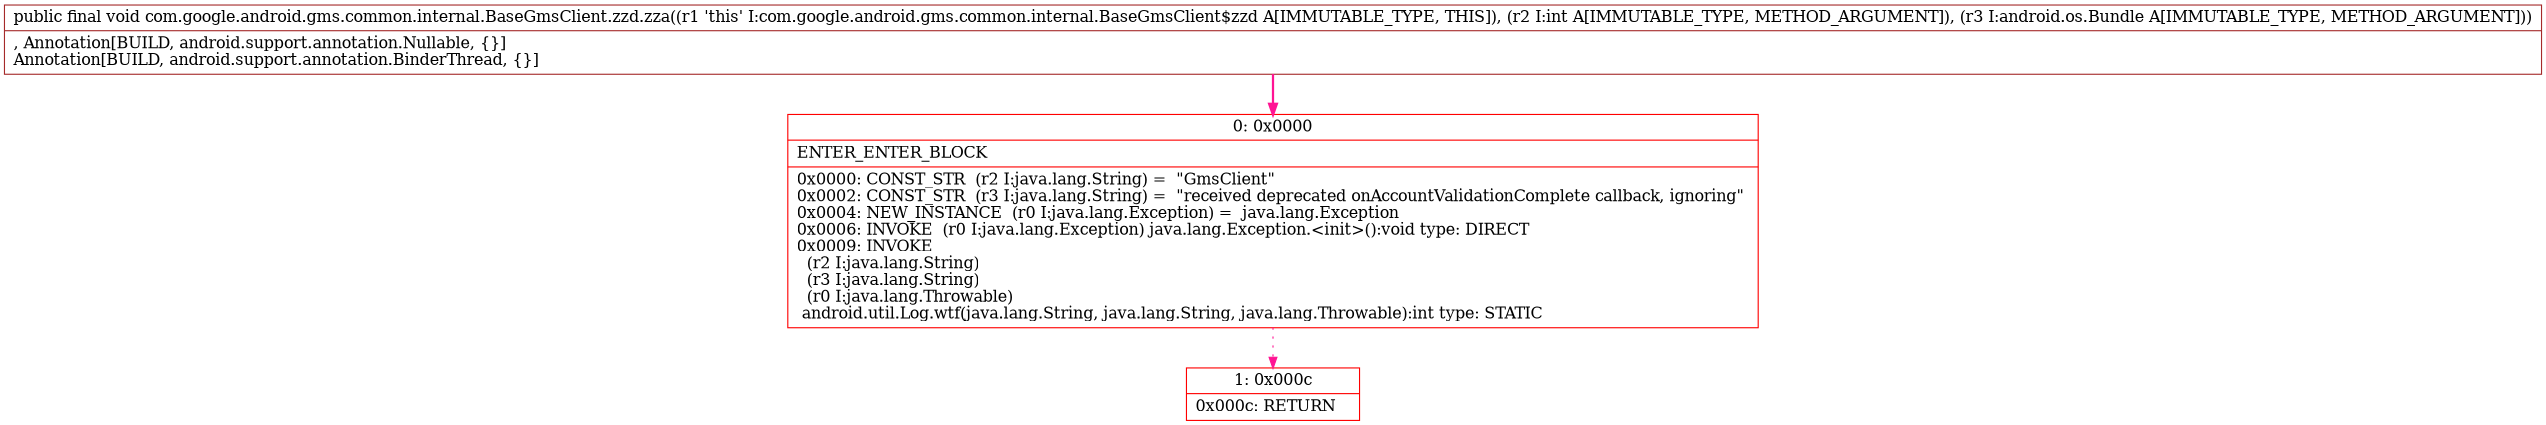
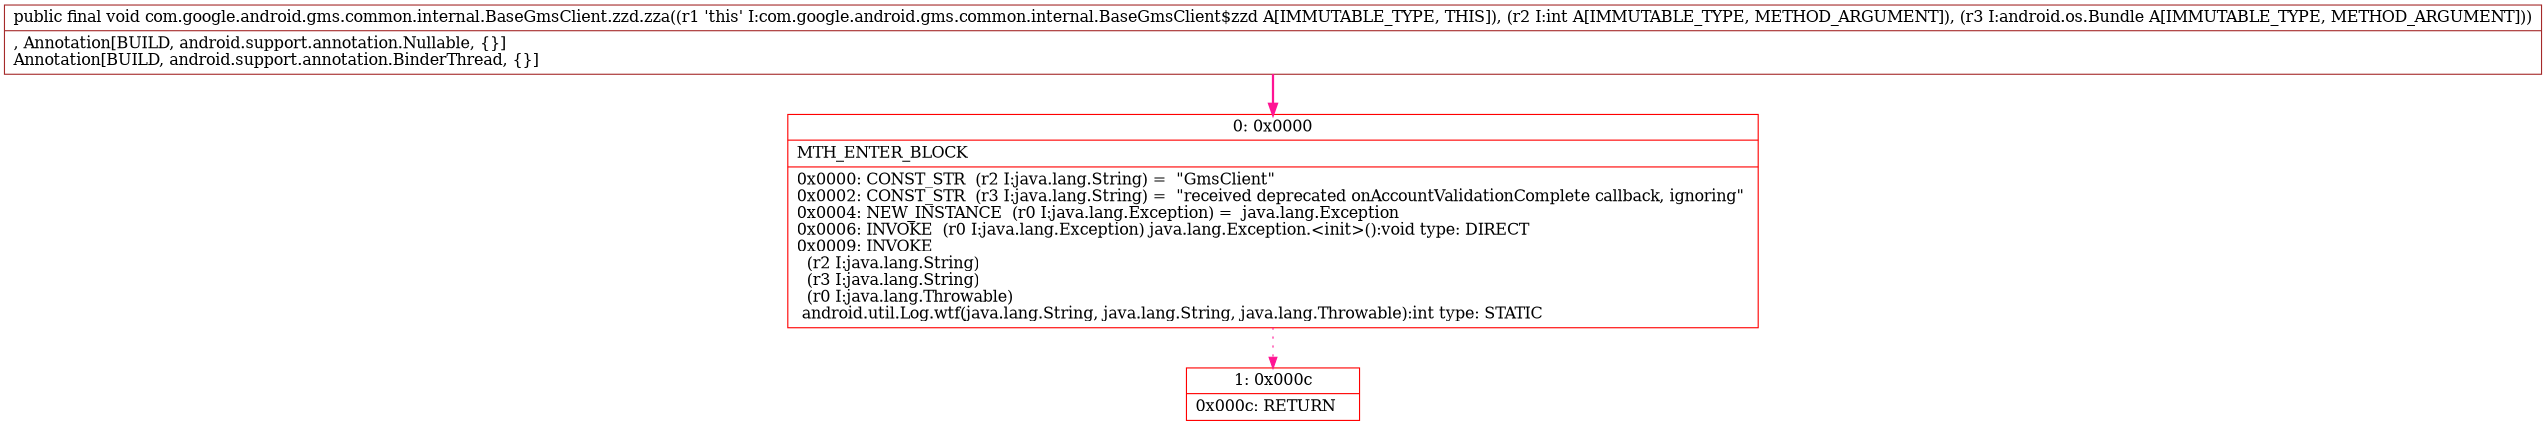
(892, 153) -> (883, 153)
